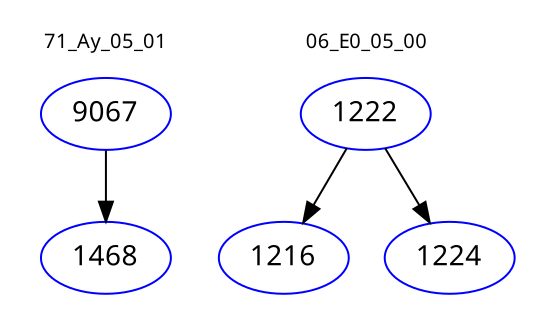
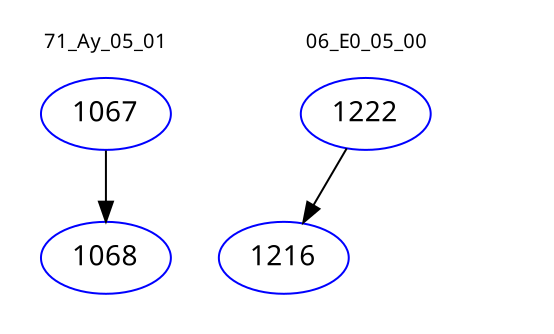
(106, 114) -> (106, 114)
(106, 258) -> (106, 258)
(450, 258) -> none
